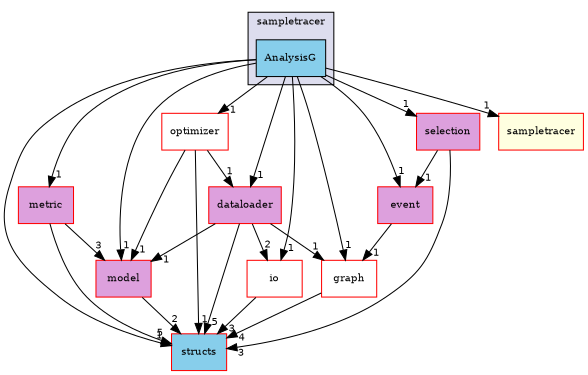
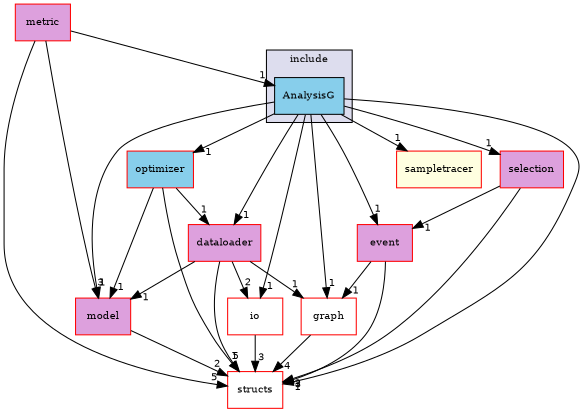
(291, 22) -> (309, 60)
(133, 86) -> (168, 57)
(195, 132) -> (160, 169)
none -> (362, 338)
(199, 352) -> (255, 390)
